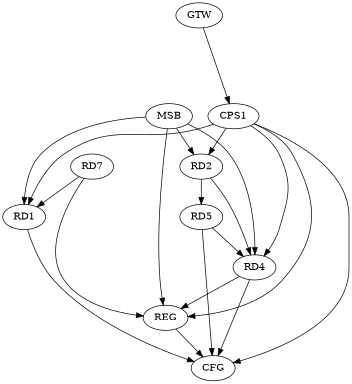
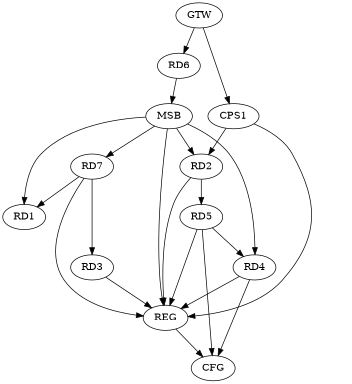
none -> (179, 66)
(110, 136) -> none
none -> (133, 140)
(288, 183) -> none
(233, 211) -> (166, 235)
(349, 248) -> none
none -> (185, 264)
none -> (92, 267)
(92, 312) -> none
